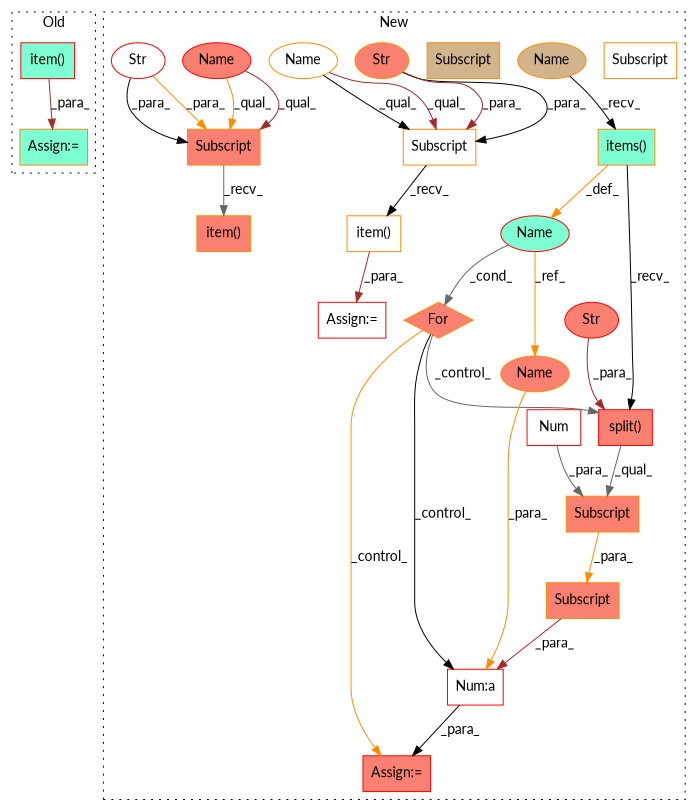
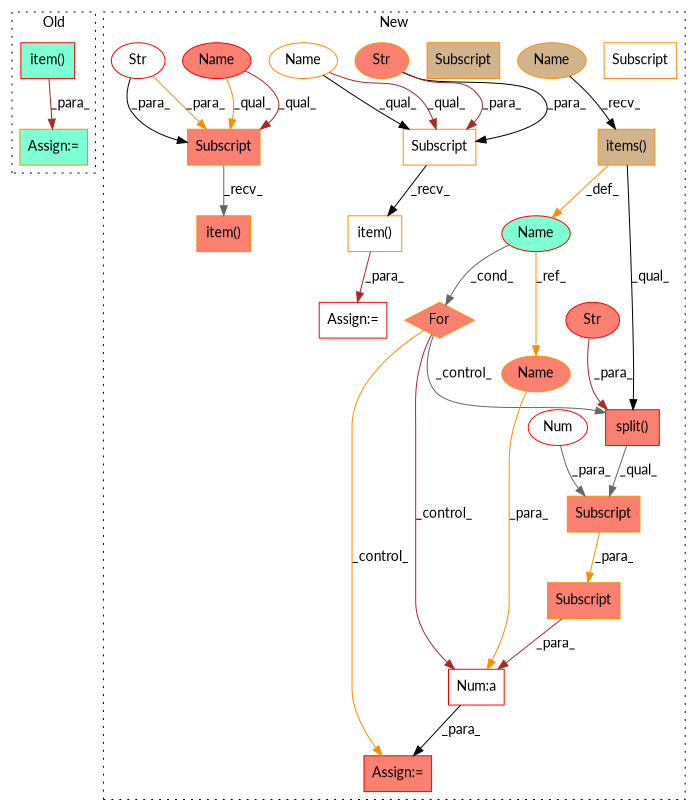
(626, 147) -> (626, 147)
(650, 277) -> (651, 277)
(554, 428) -> (558, 428)
(415, 502) -> (416, 502)
